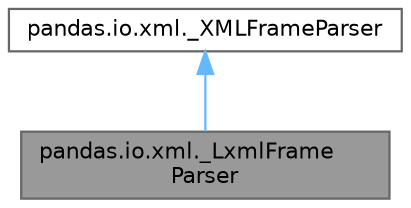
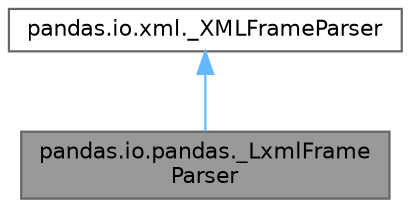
(205, 165) -> (205, 165)
